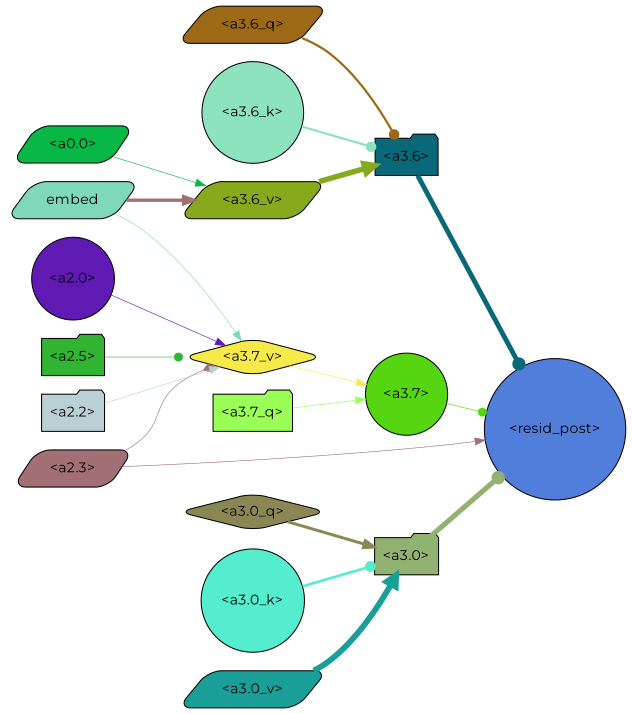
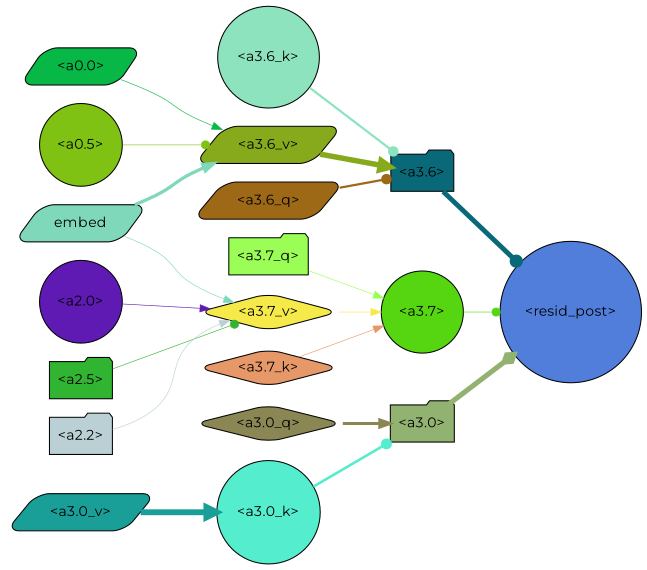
none -> (81, 145)
(155, 200) -> (170, 187)
none -> (269, 368)
(73, 469) -> none
(462, 509) -> (476, 383)
(358, 633) -> (173, 512)
